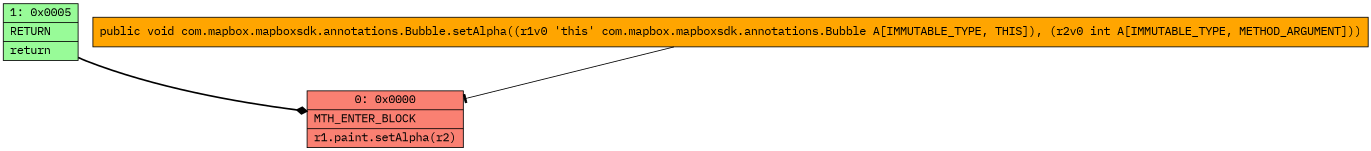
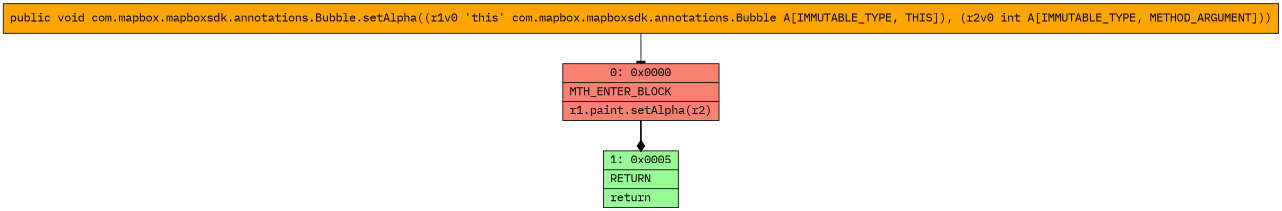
(186, 90) -> (641, 131)
